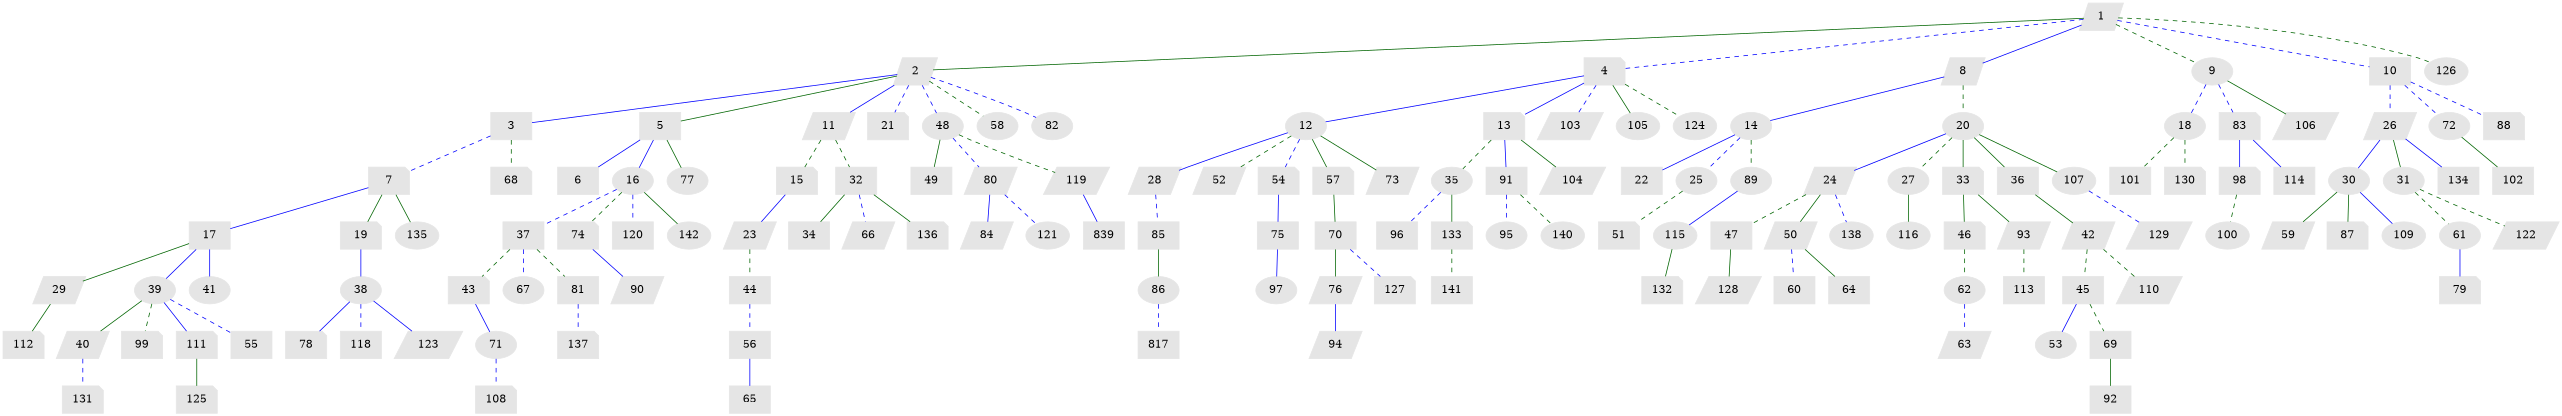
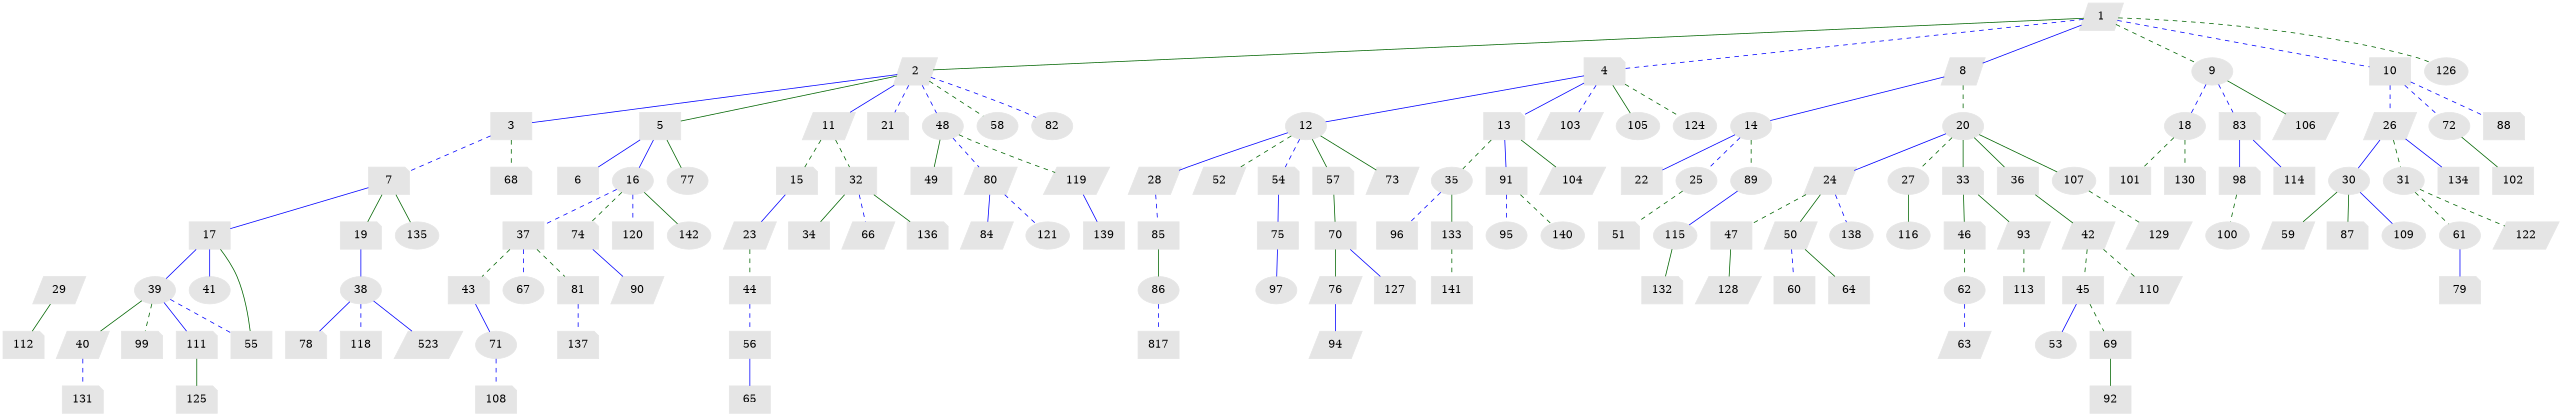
(2397, 154) -> (2397, 154)
(2114, 207) -> (2114, 207)
(1104, 236) -> (1104, 236)
(136, 262) -> (241, 288)
(1365, 263) -> (1365, 263)
(428, 345) -> (428, 345)
